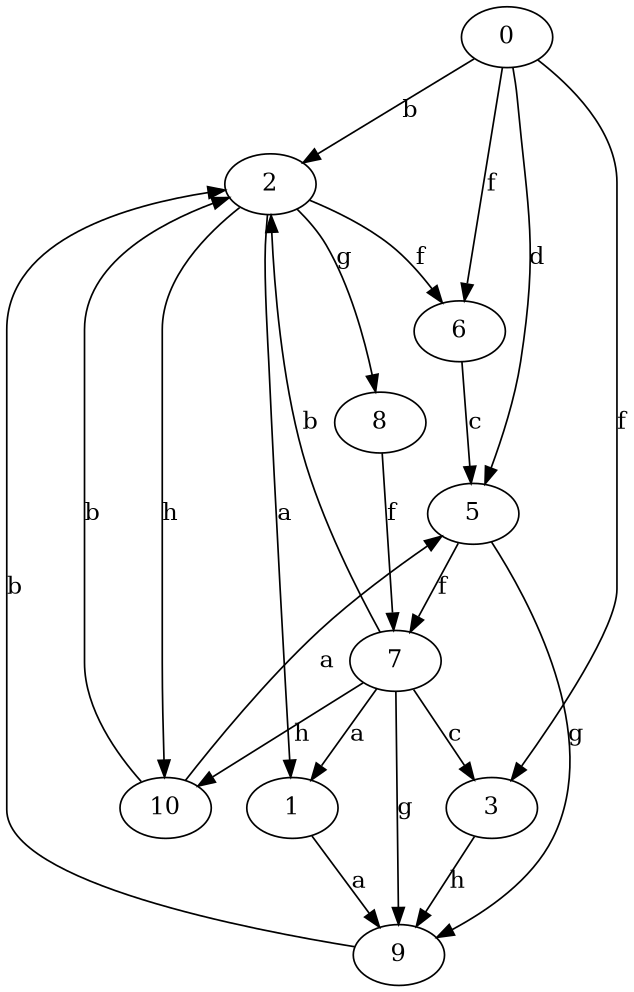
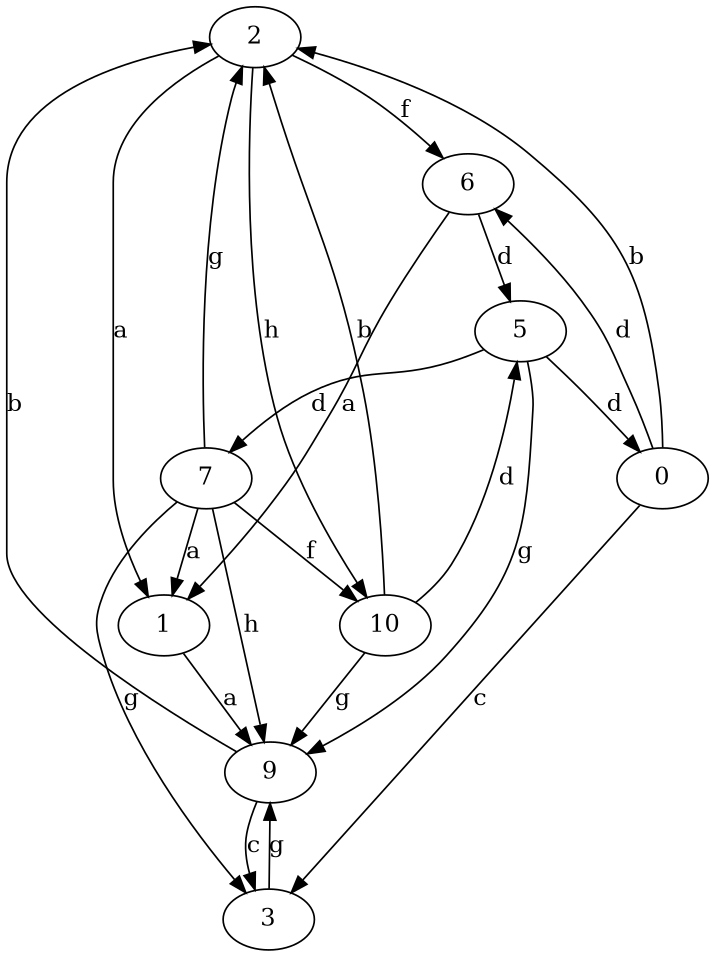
(492, 184) -> (624, 331)
(530, 270) -> (588, 397)
none -> (335, 406)
(311, 423) -> (216, 258)
(380, 423) -> none
(475, 423) -> (505, 258)
(622, 423) -> (480, 699)
(443, 587) -> (319, 405)
(327, 661) -> (507, 478)
none -> (334, 692)
(303, 734) -> (311, 552)
(455, 734) -> (132, 699)
(406, 808) -> (252, 625)
none -> (246, 837)
(458, 881) -> (277, 846)
